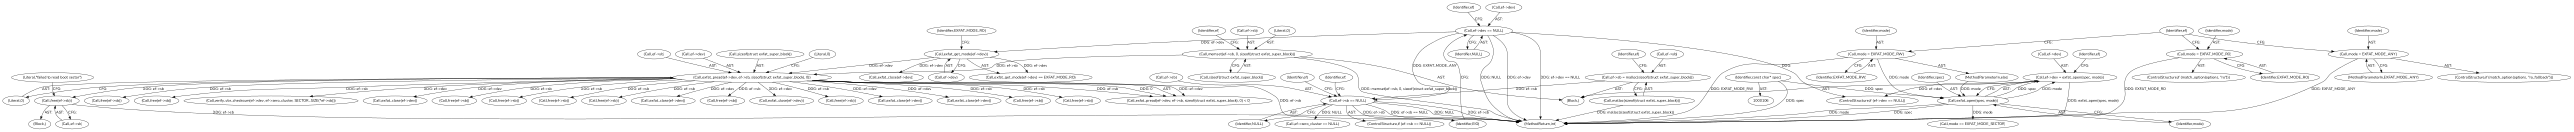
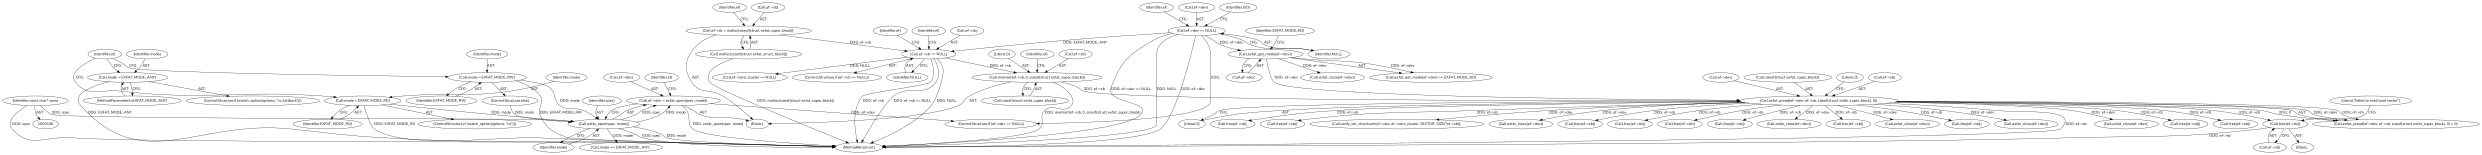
(1987, 77) -> (510, 101)
(1642, 101) -> (749, 54)
none -> (481, 113)
(1400, 118) -> (980, 65)
(1973, 124) -> (621, 147)
